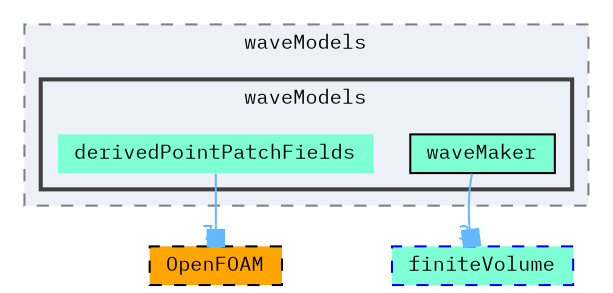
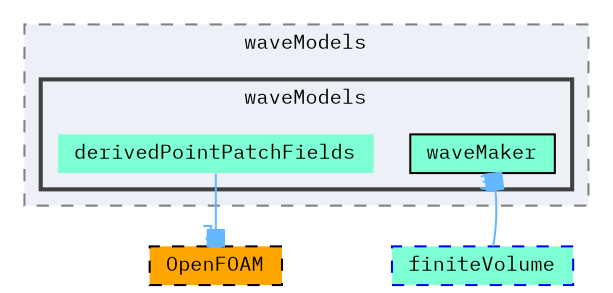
(469, 200) -> (496, 220)
